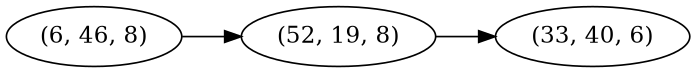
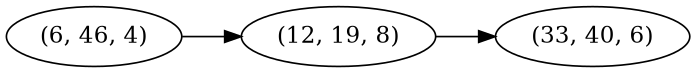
(94, 37) -> (94, 37)
(339, 37) -> (339, 37)
